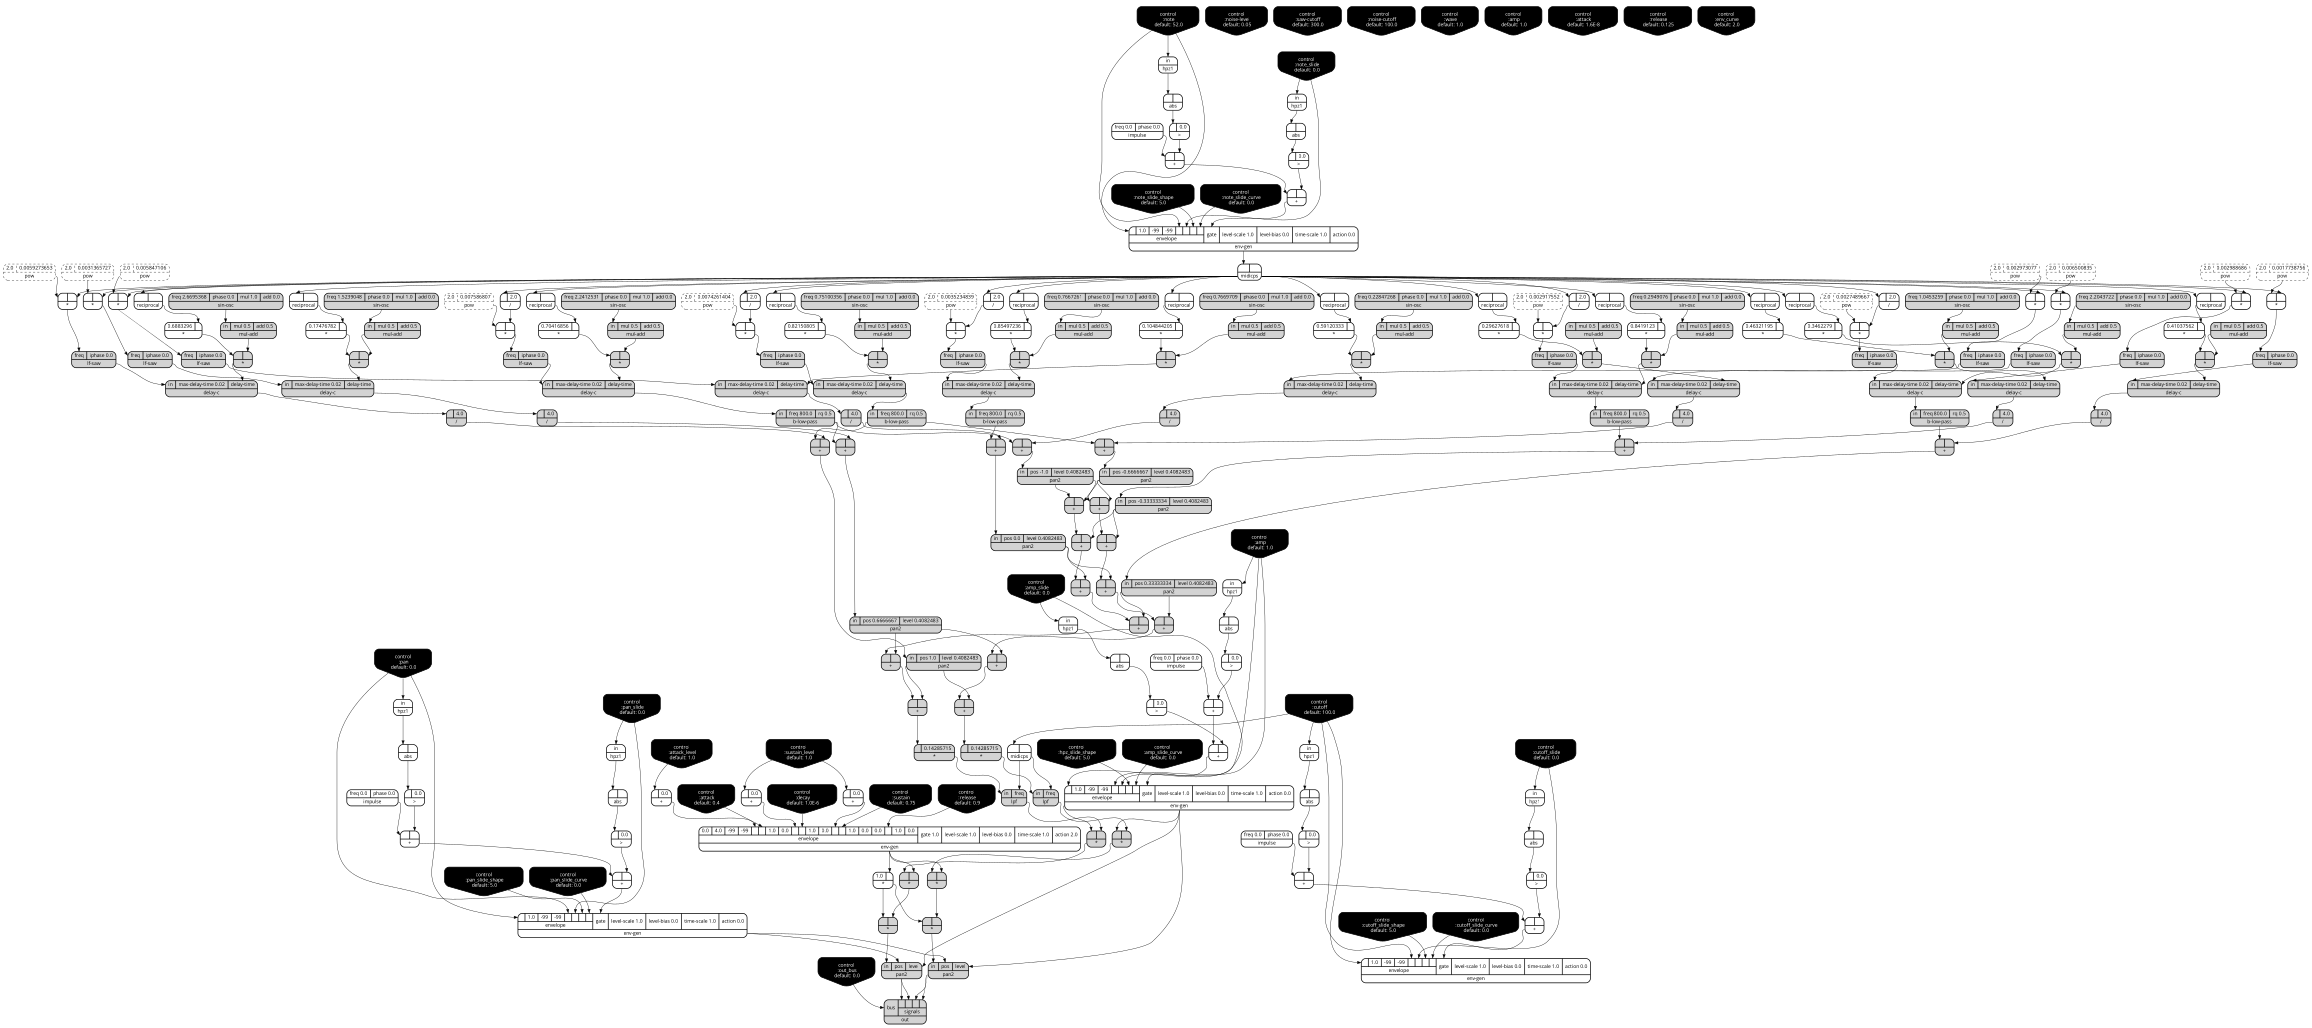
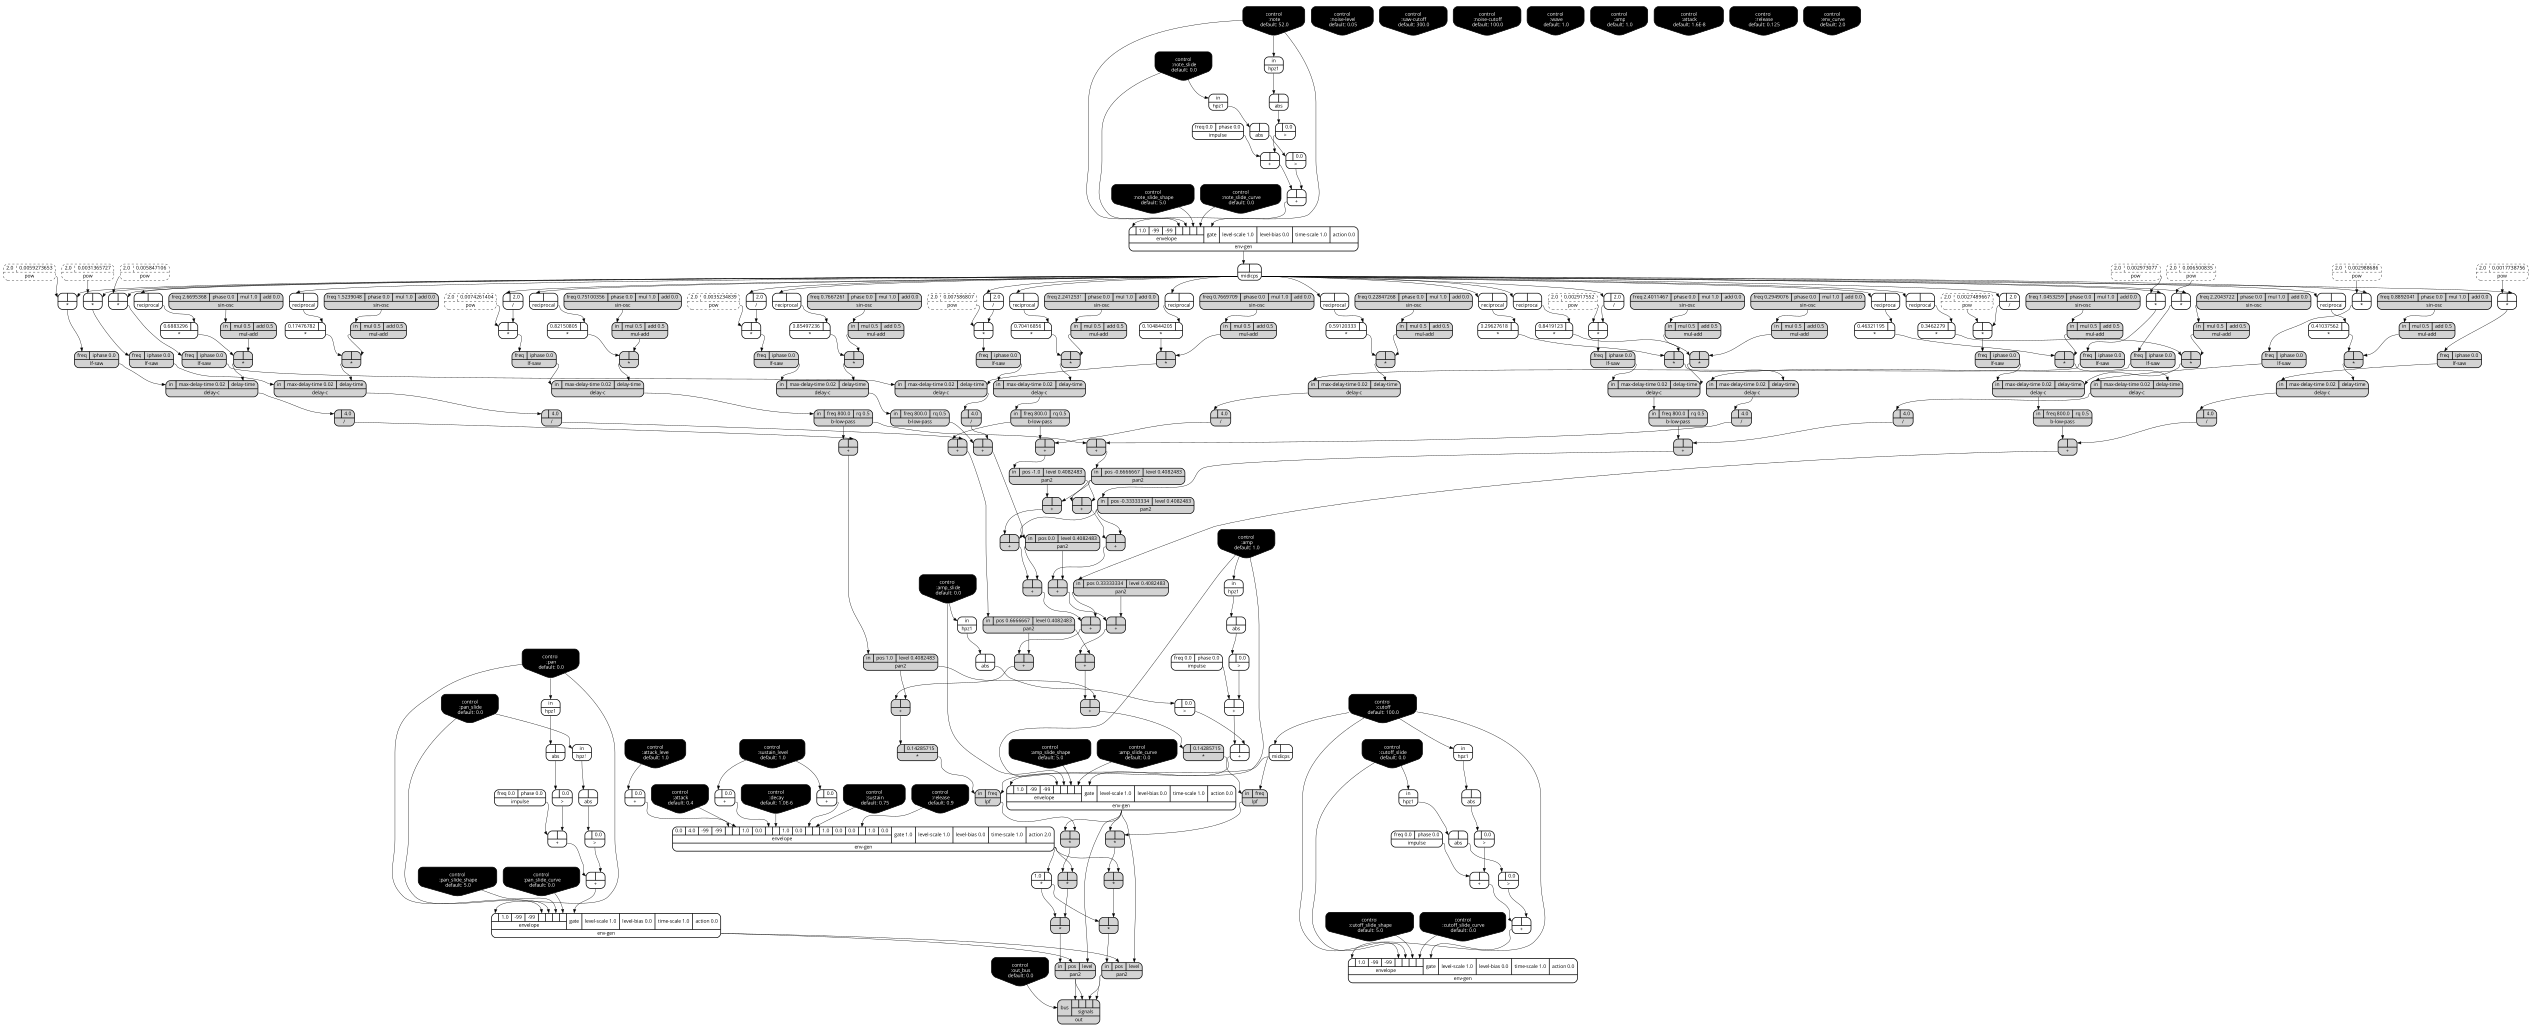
none -> (1687, 301)
none -> (2434, 301)
(1077, 753) -> (1050, 753)
